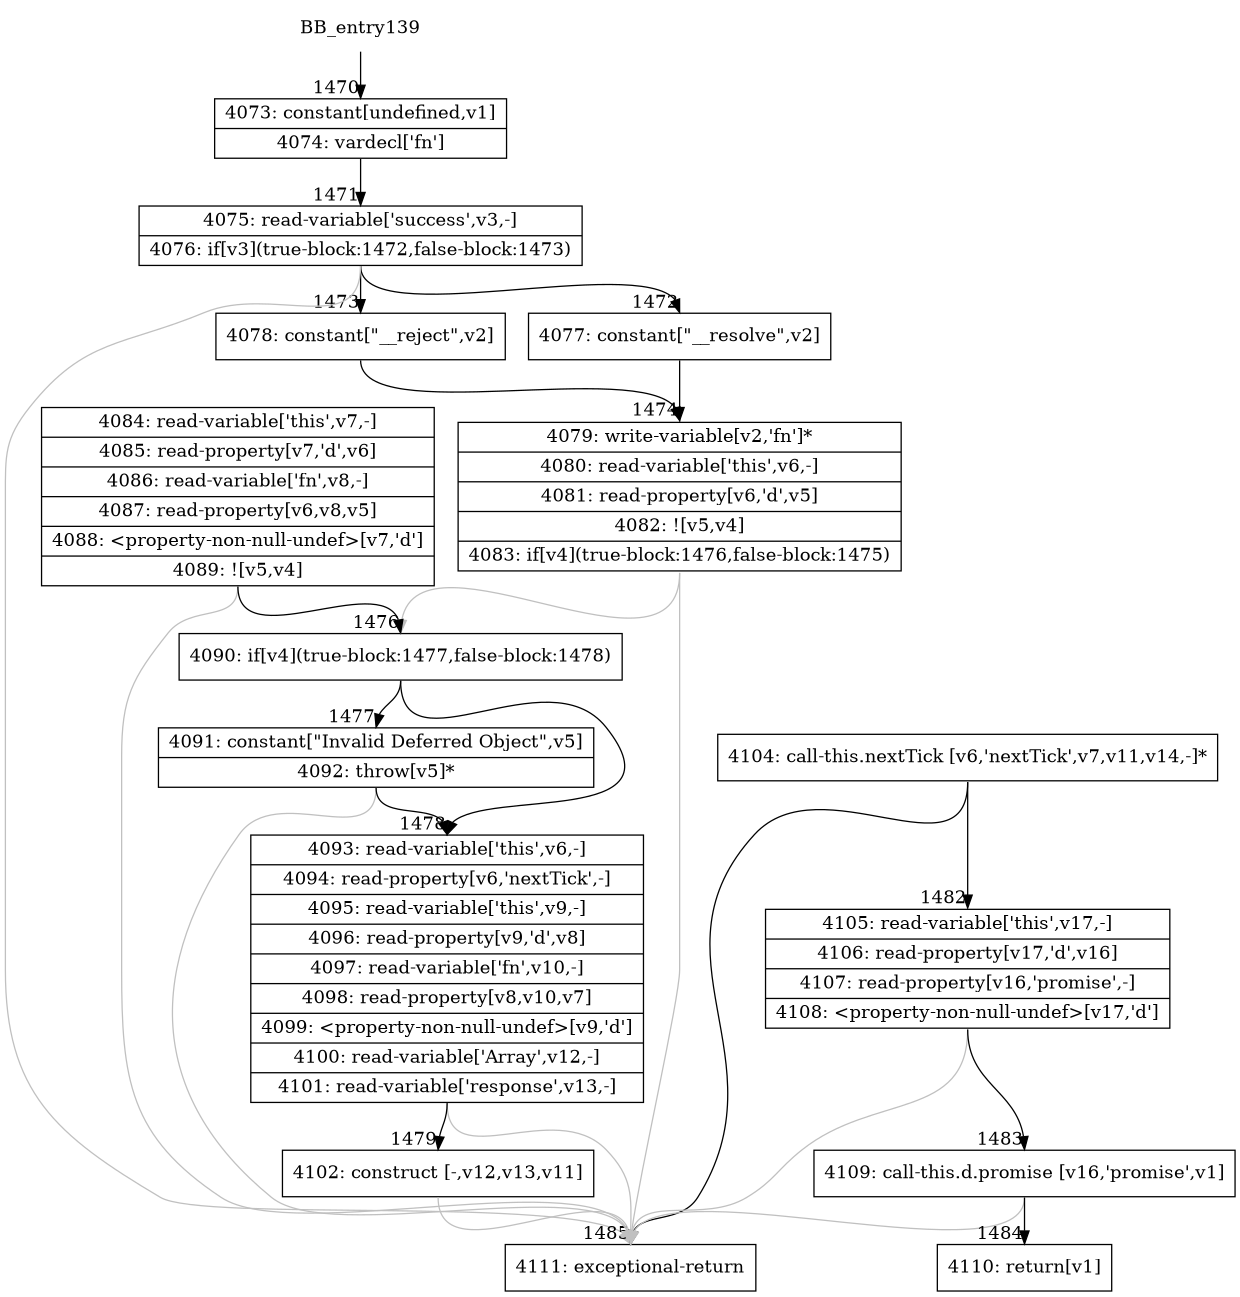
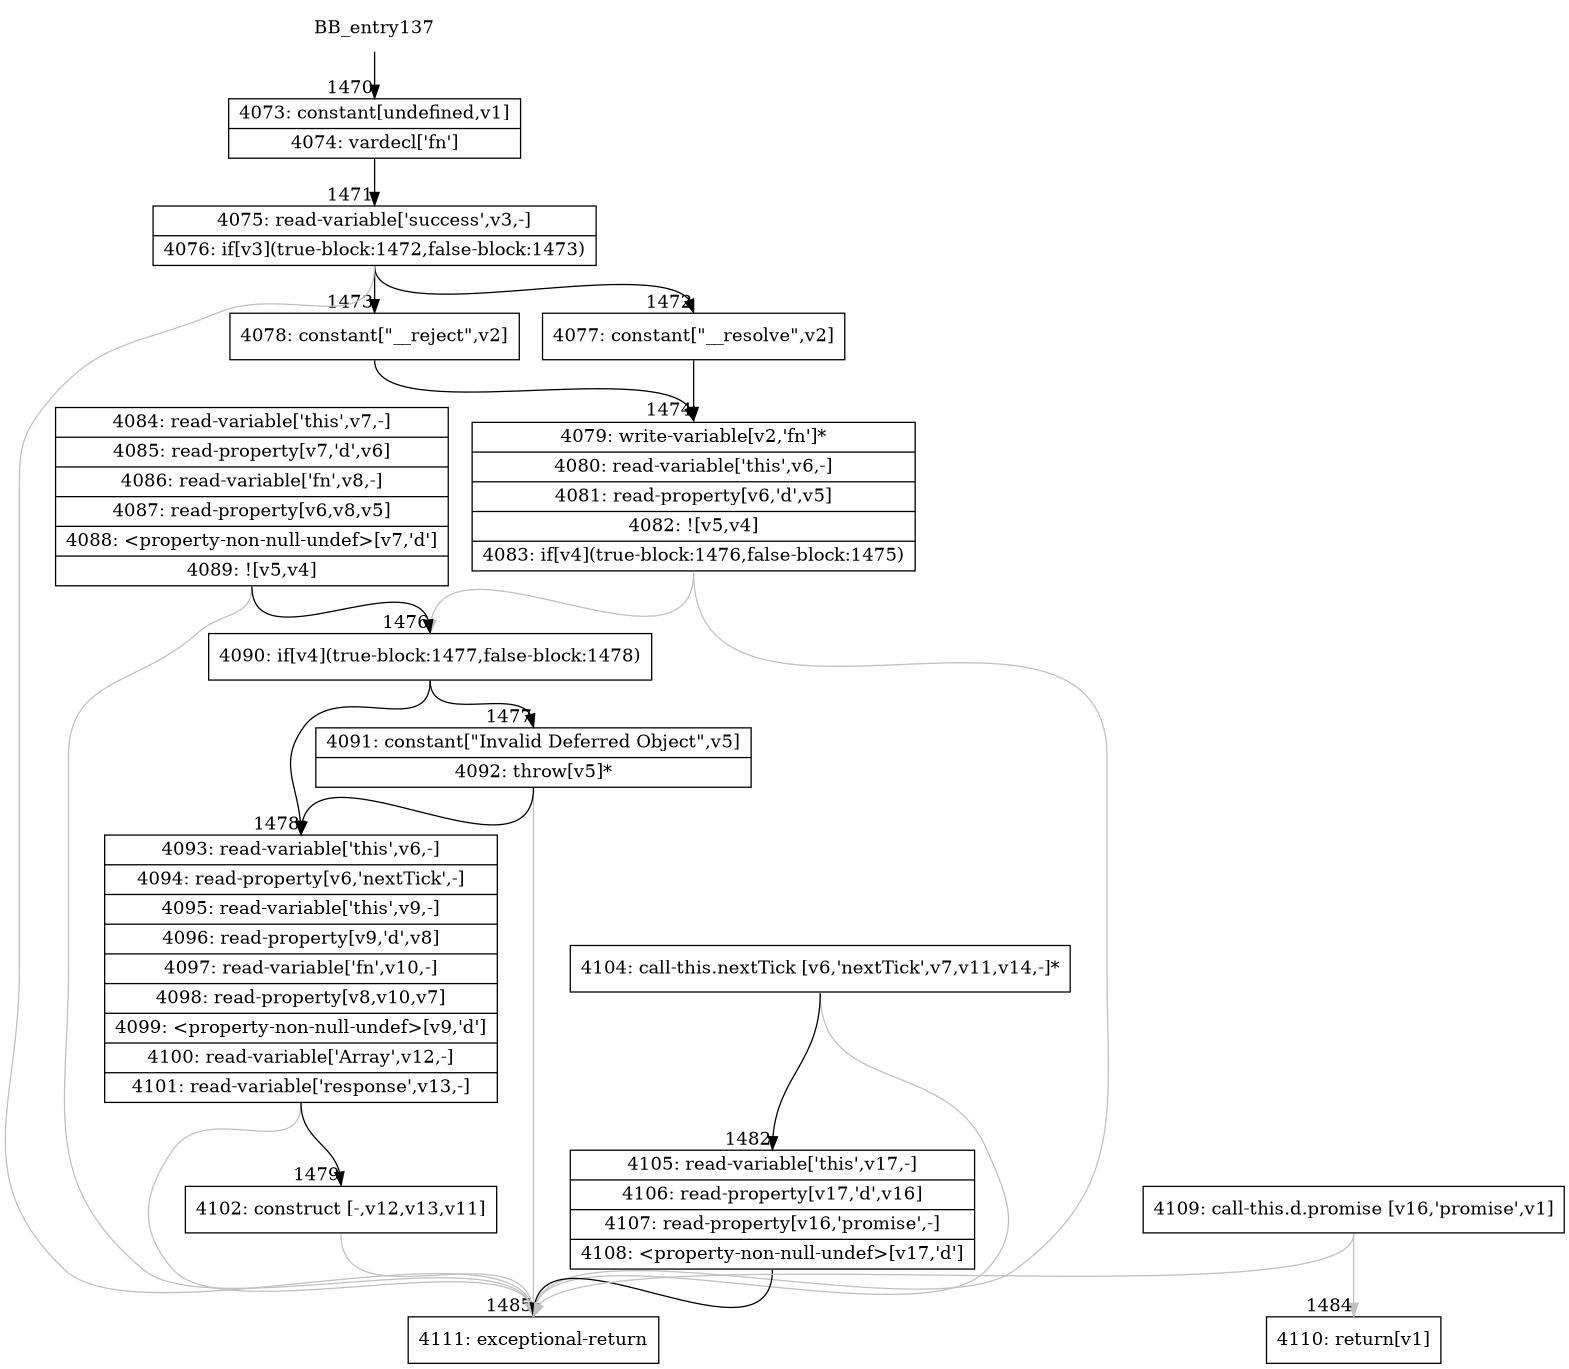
(361, 28) -> (375, 28)
(711, 928) -> (997, 1257)
(992, 1085) -> none
(811, 1144) -> (659, 1295)
(1025, 1214) -> (1354, 1269)
